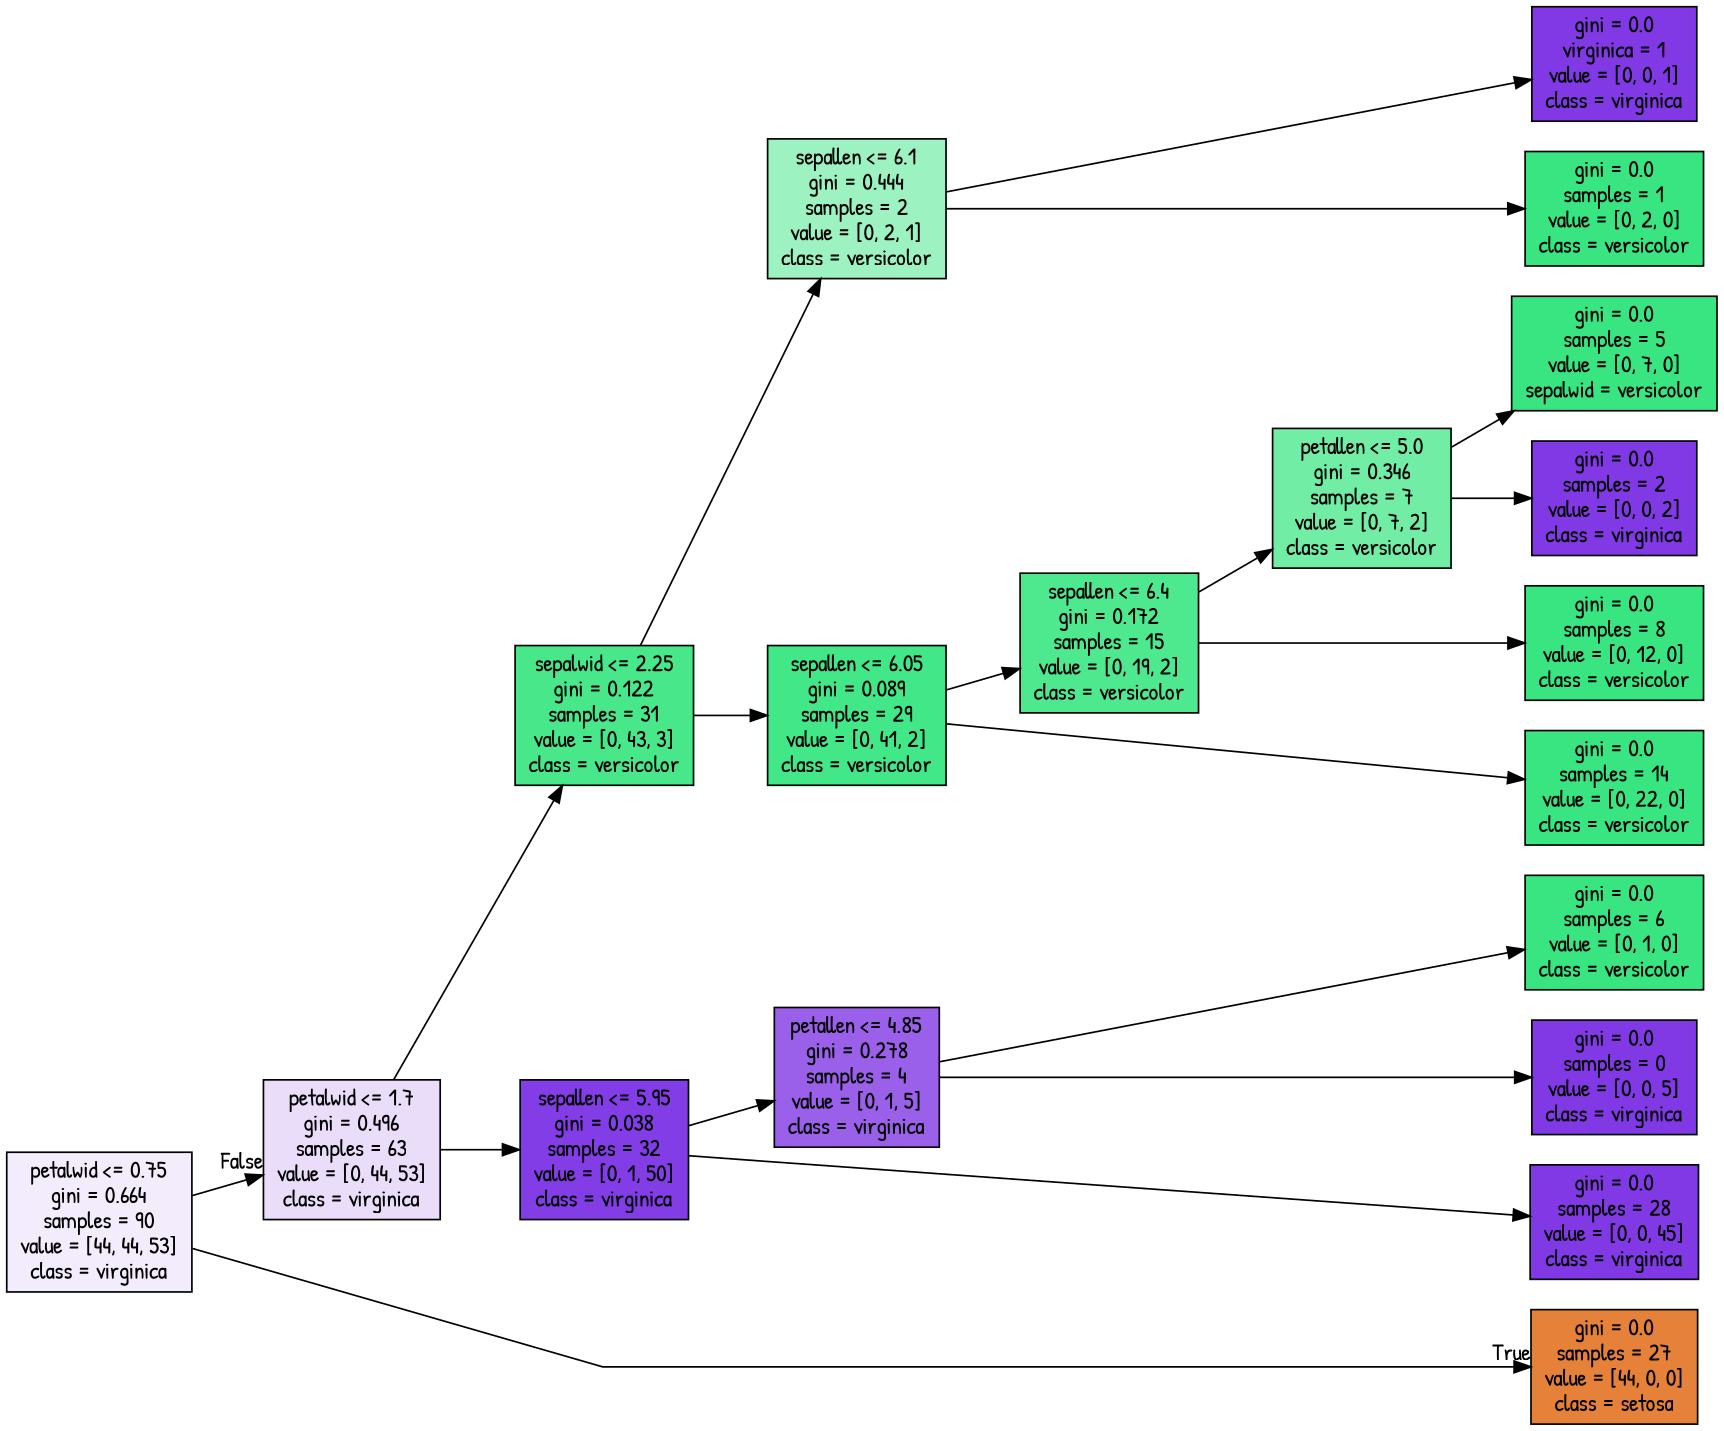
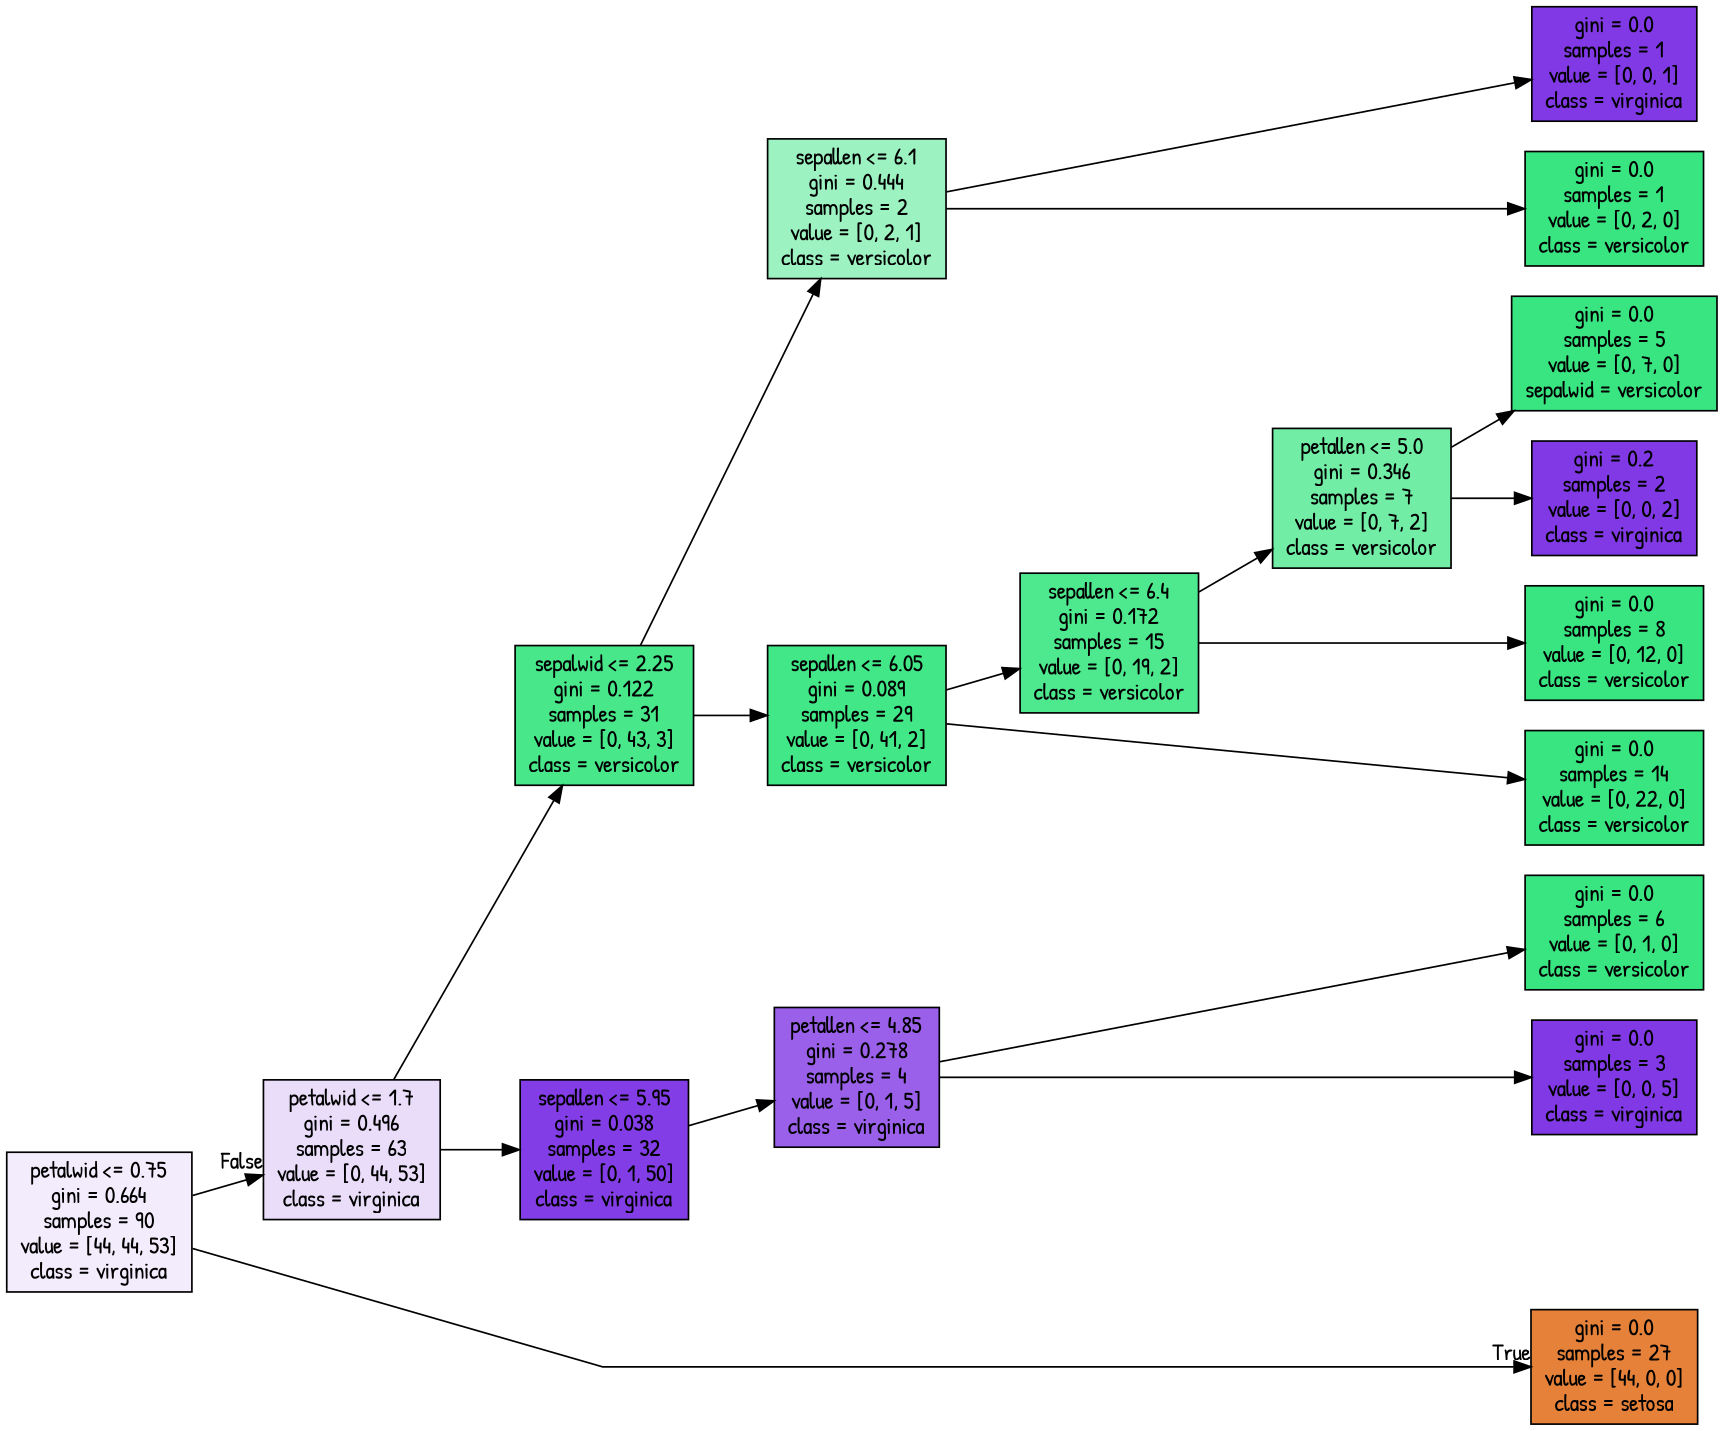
(1614, 64) -> (1614, 64)
(1614, 498) -> (1614, 498)
(1614, 1077) -> (1614, 1077)
(1614, 1222) -> none
